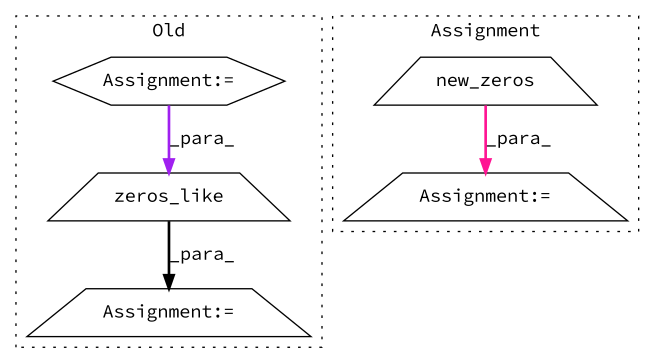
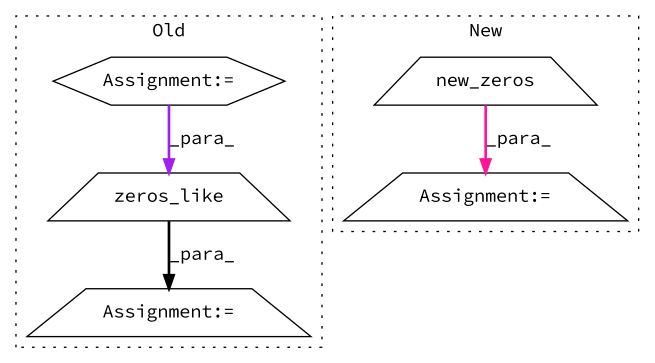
(486, 31) -> (486, 31)
